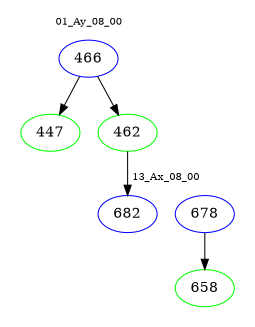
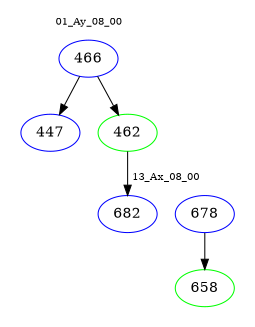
(50, 133) -> (50, 133)
